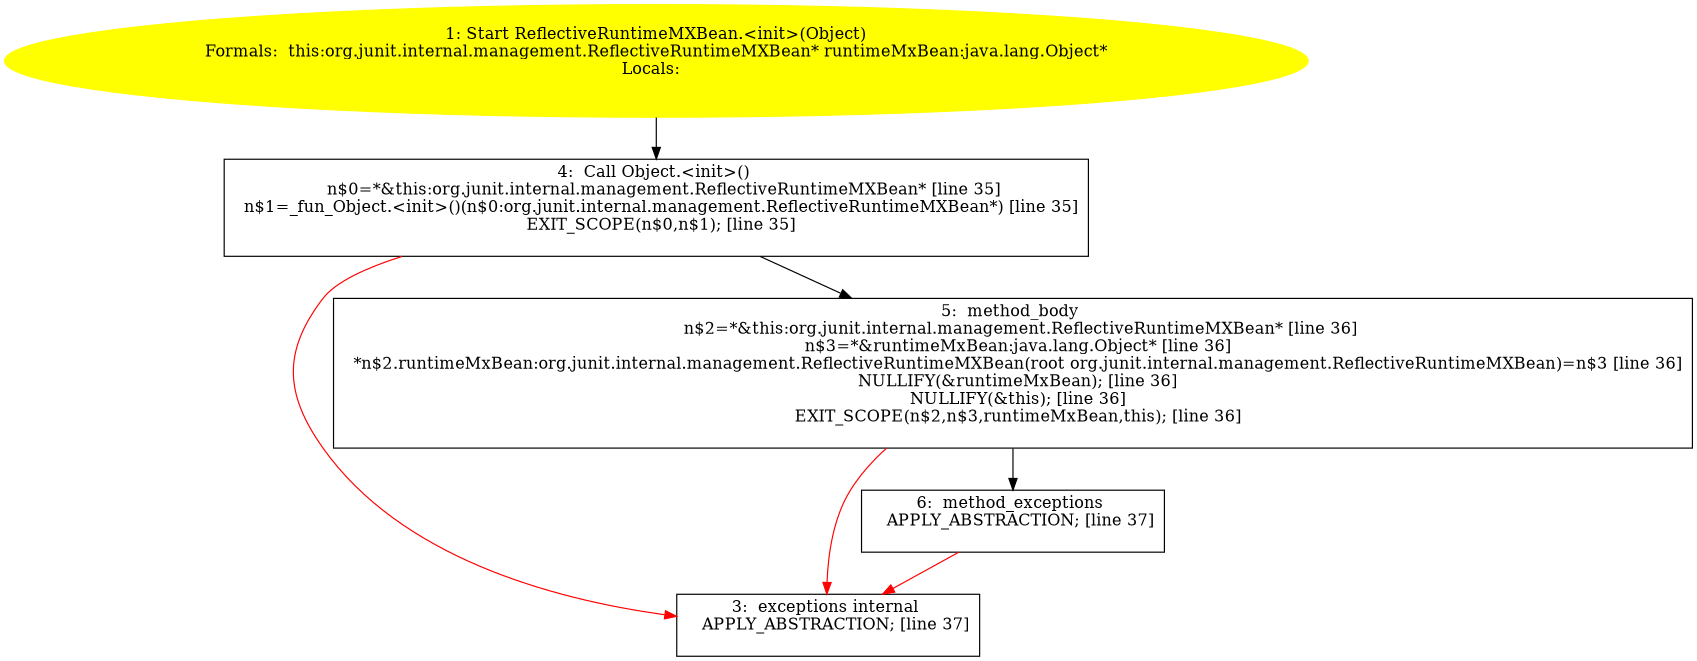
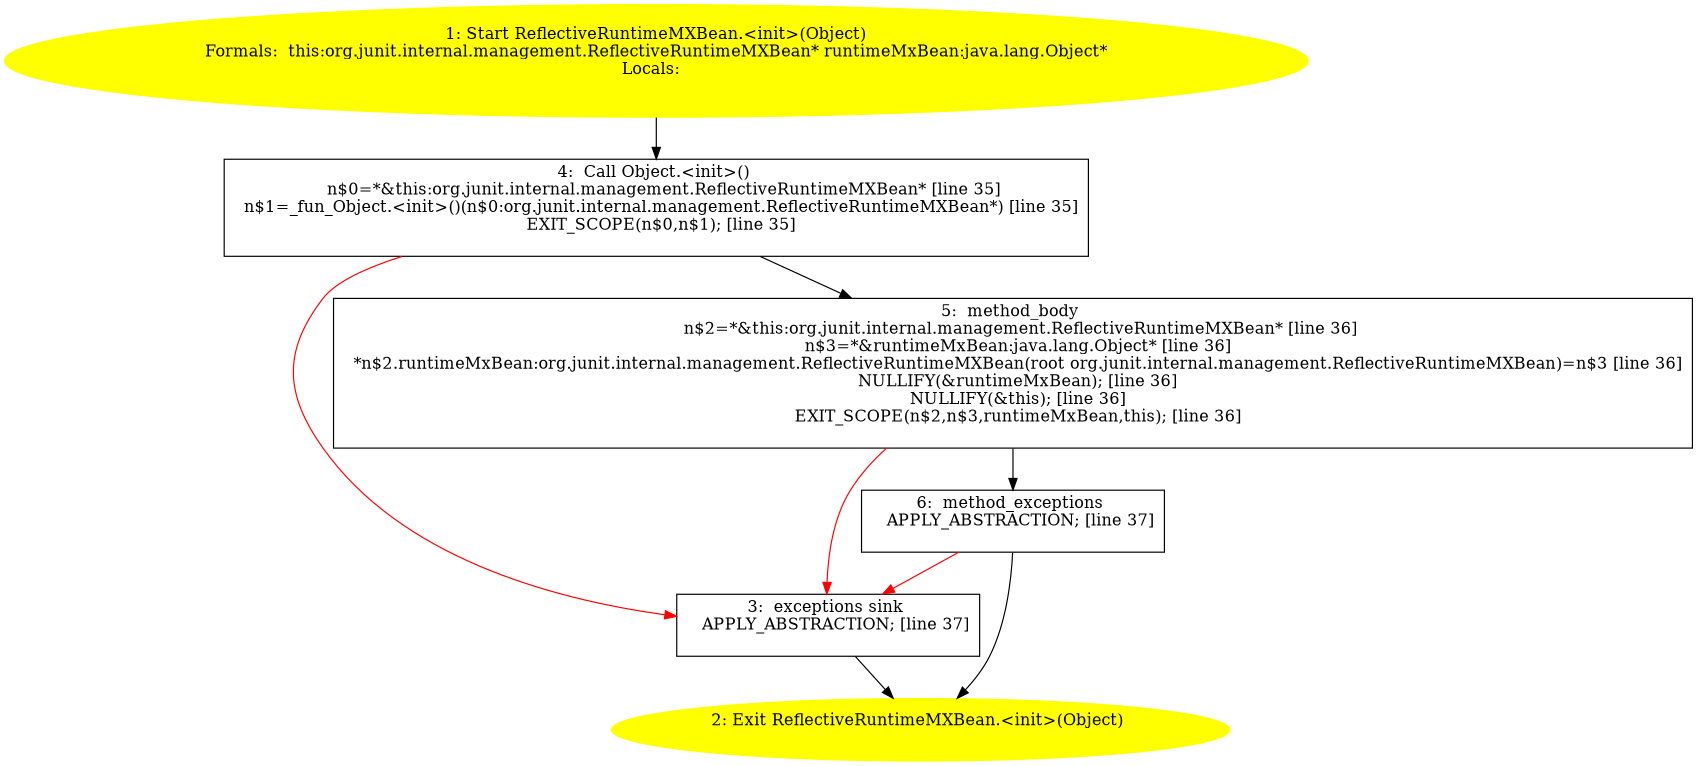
(828, 625) -> (828, 625)
none -> (921, 730)
